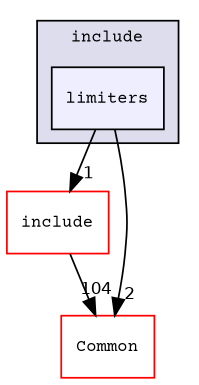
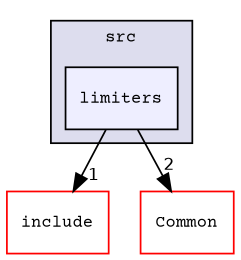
(108, 37) -> (122, 37)
(79, 277) -> none
